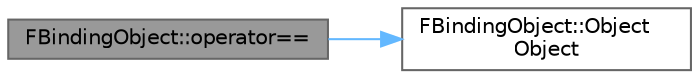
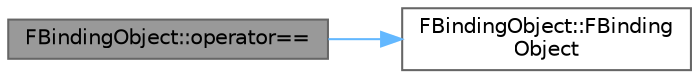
(547, 39) -> (547, 39)
